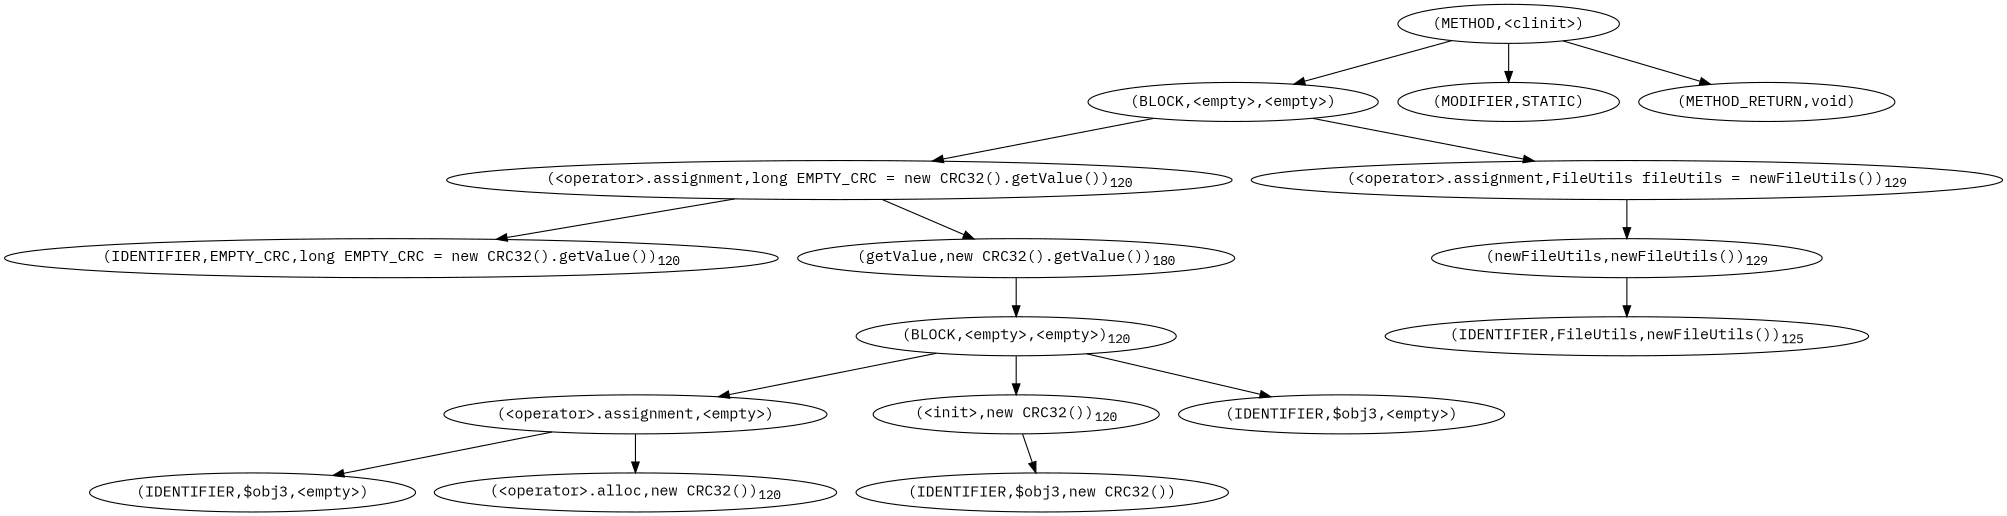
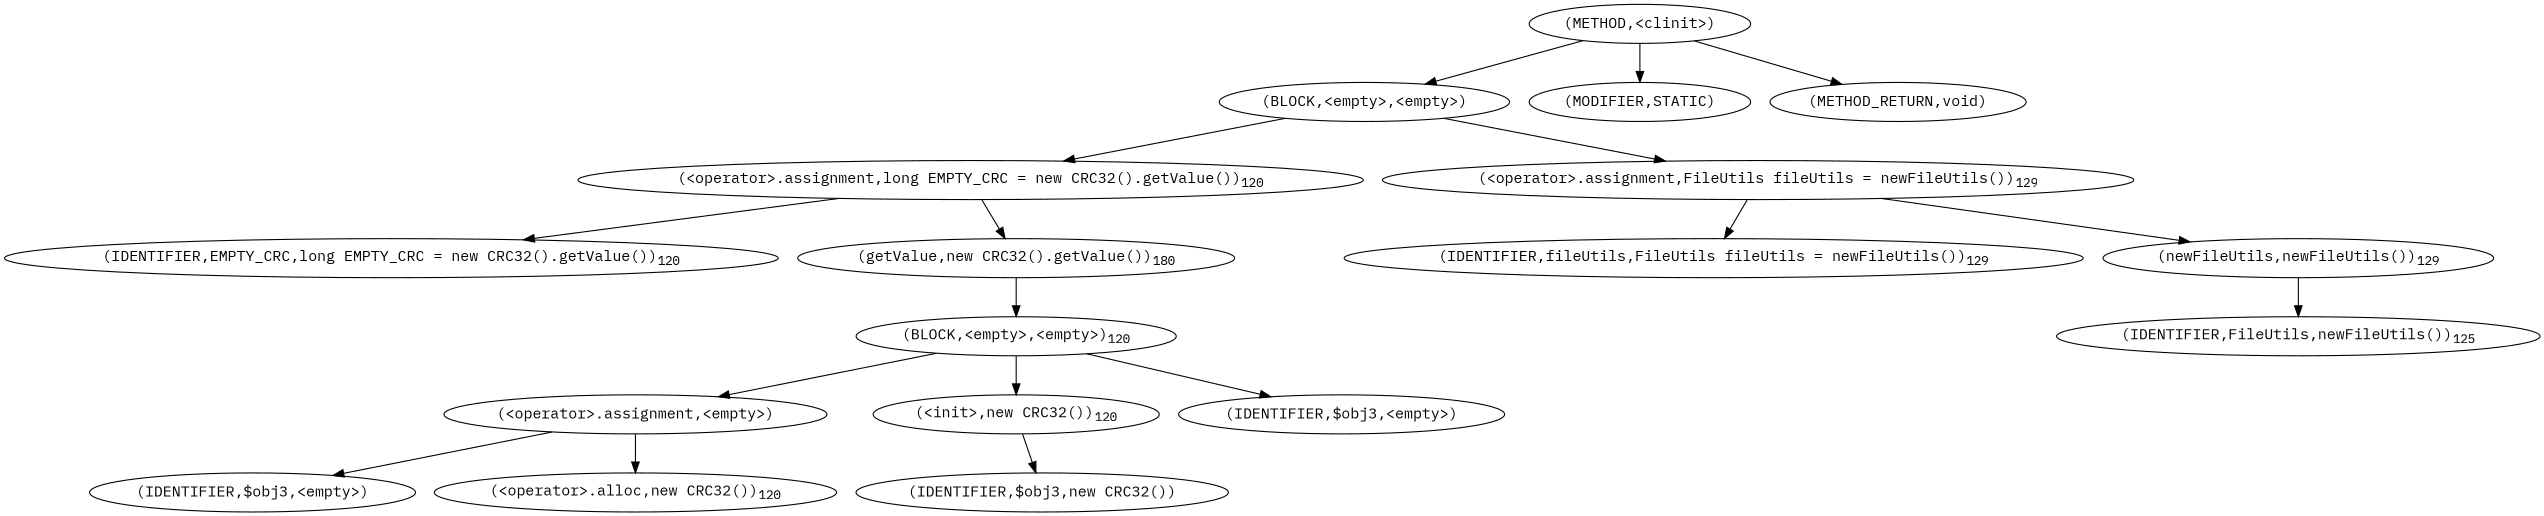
none -> (1714, 258)
